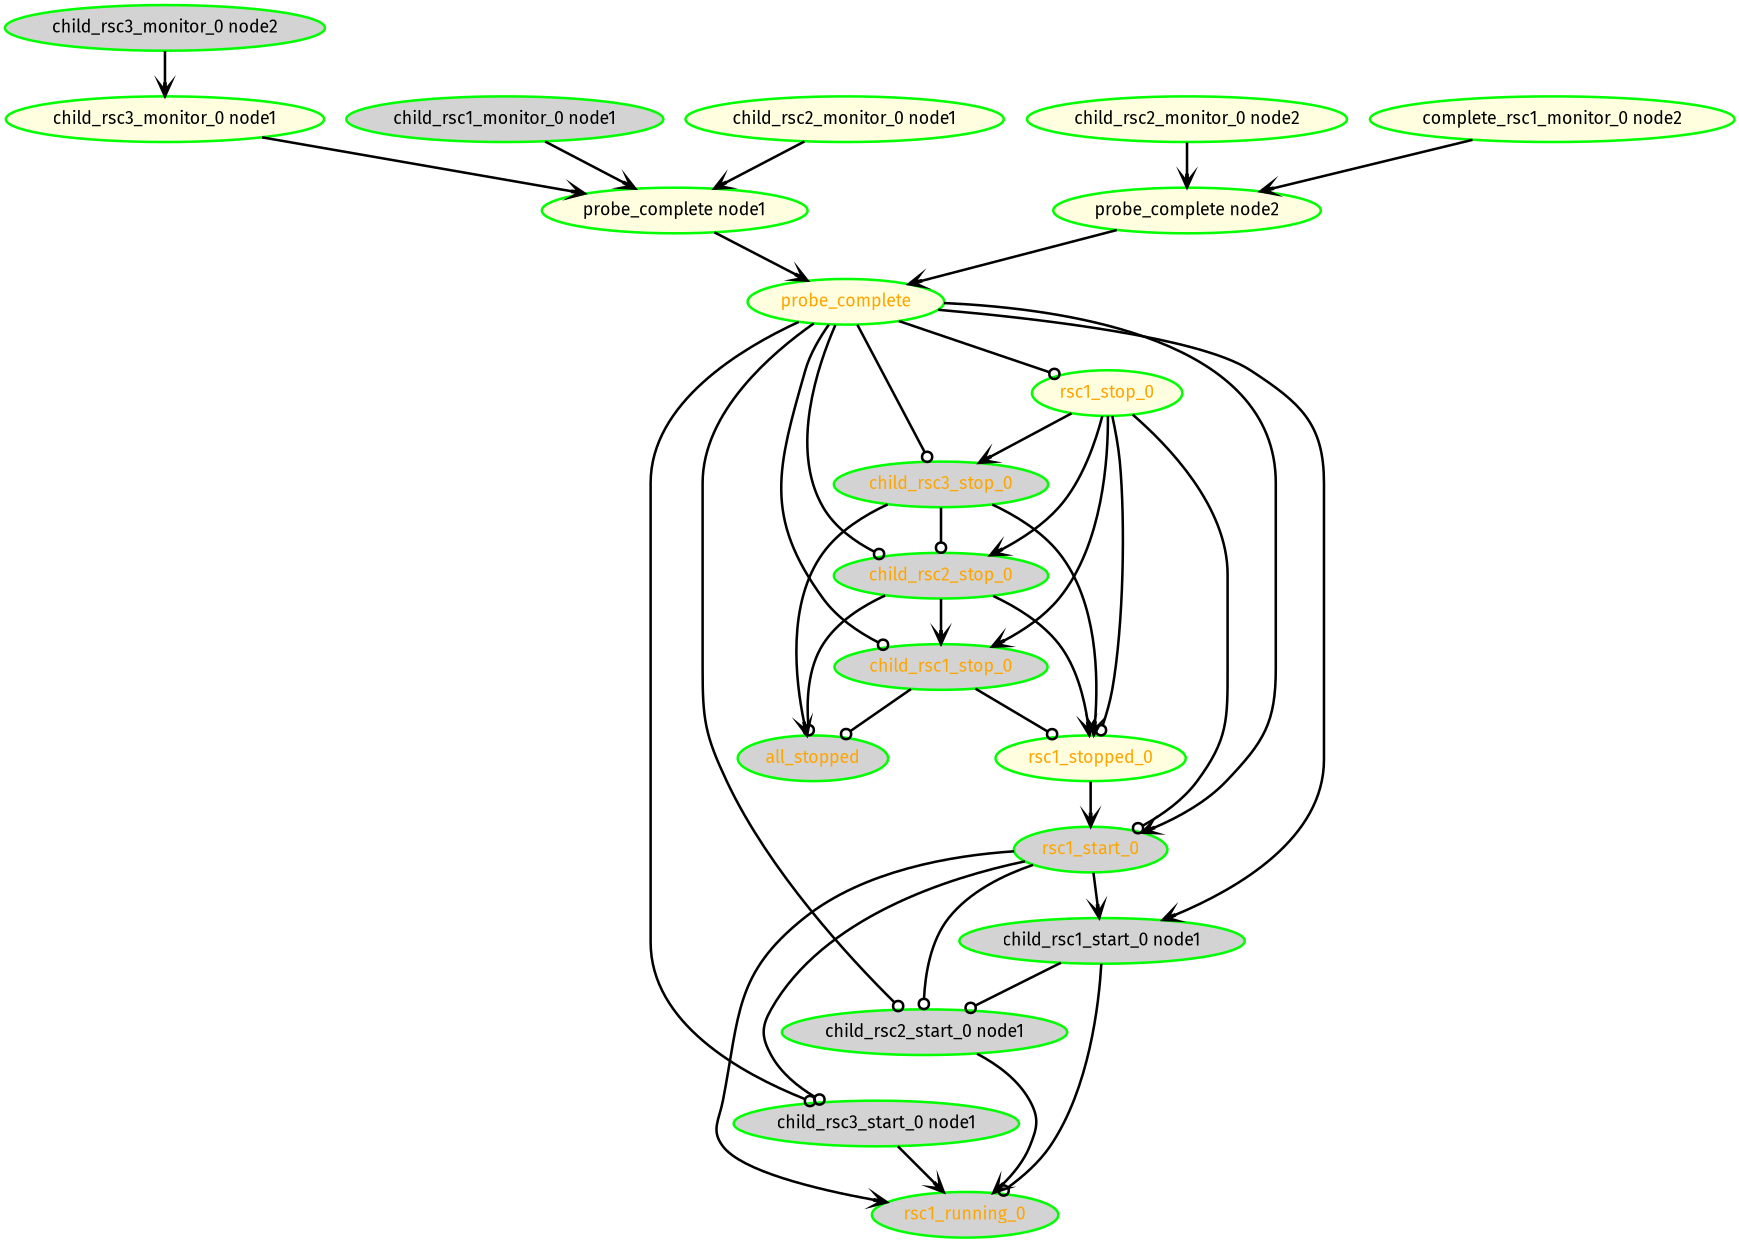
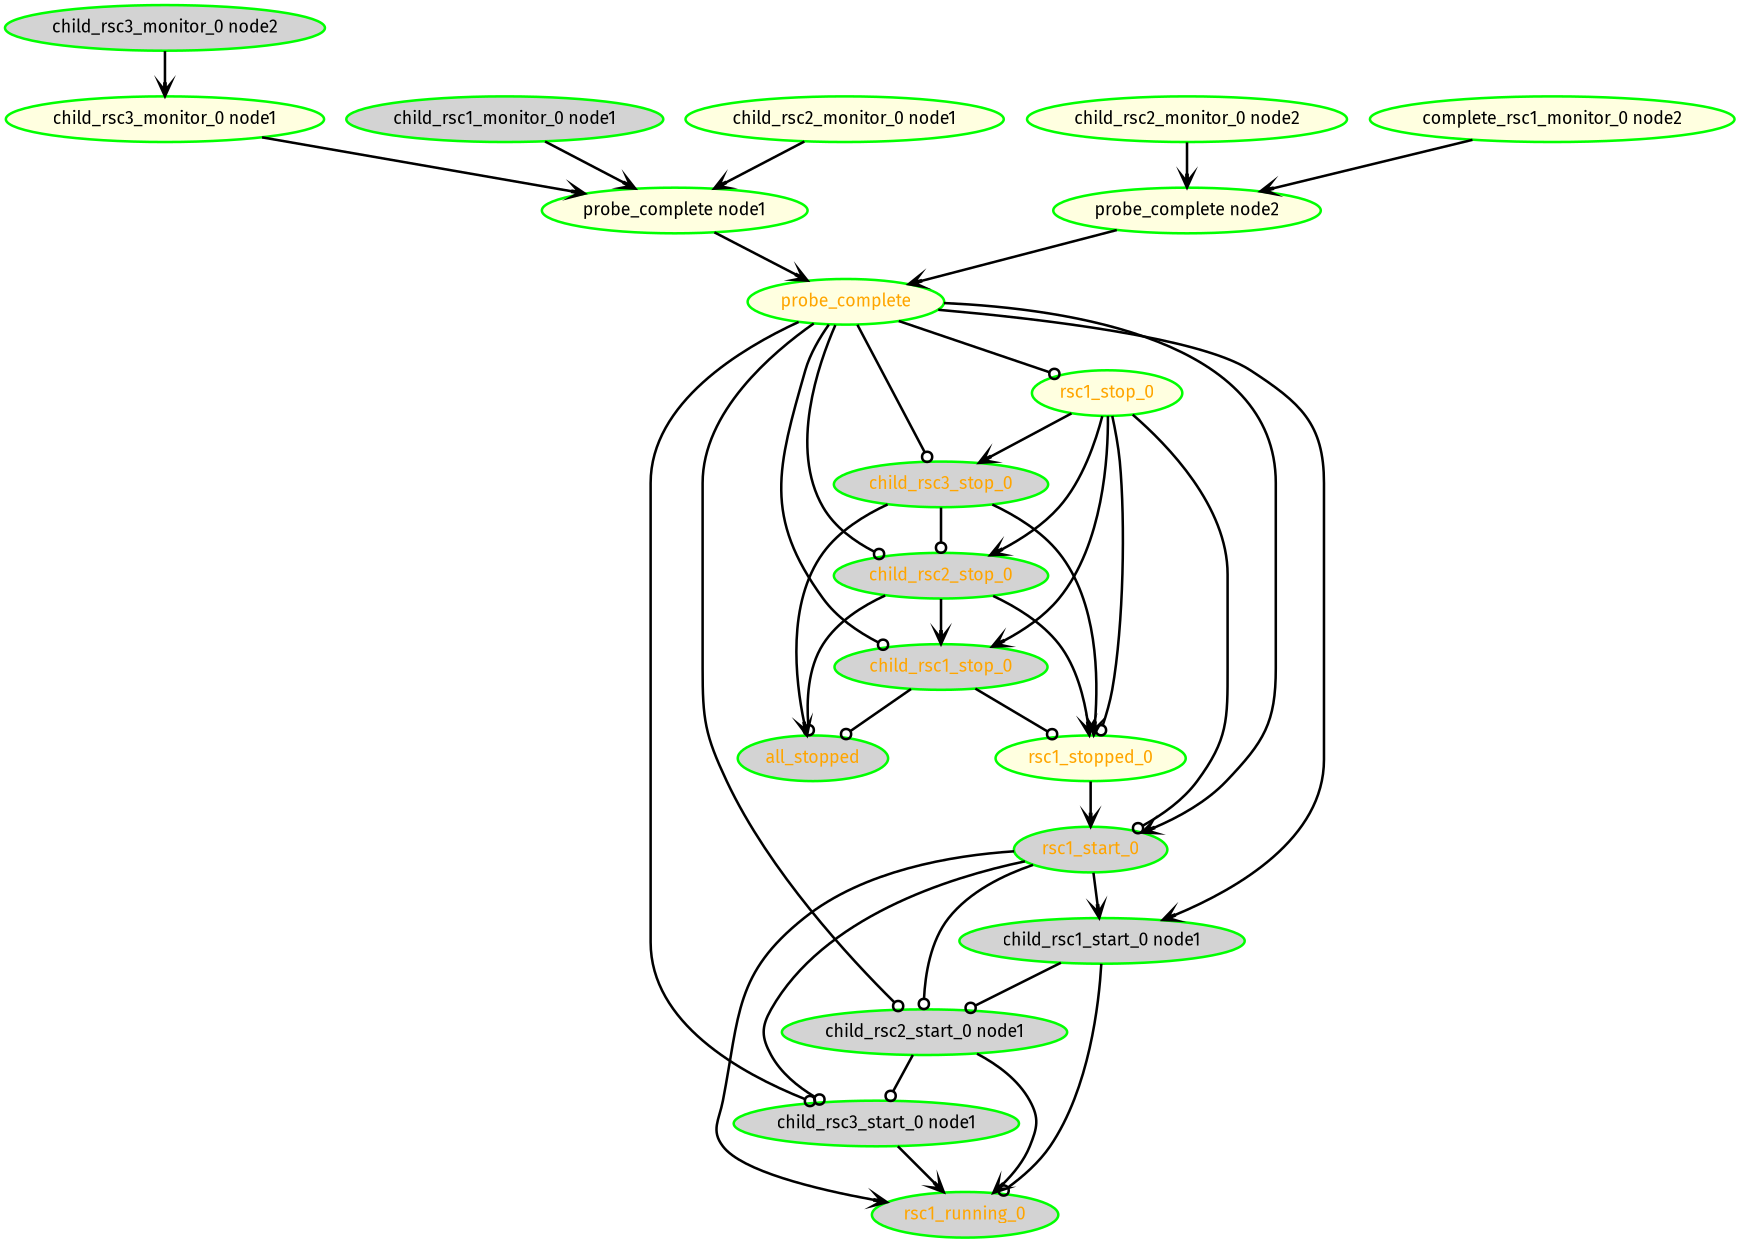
none -> (903, 1073)
